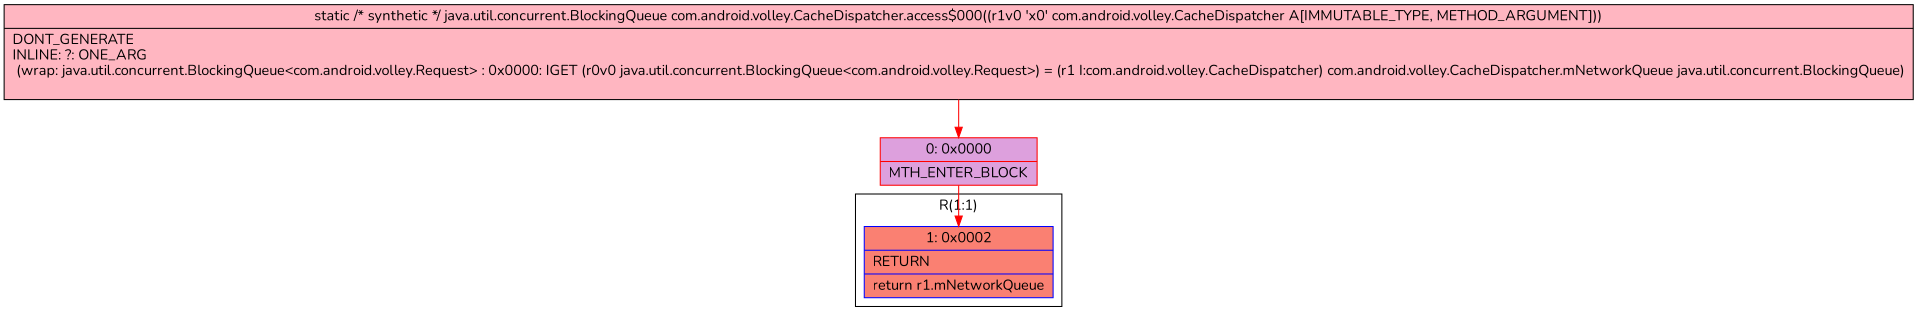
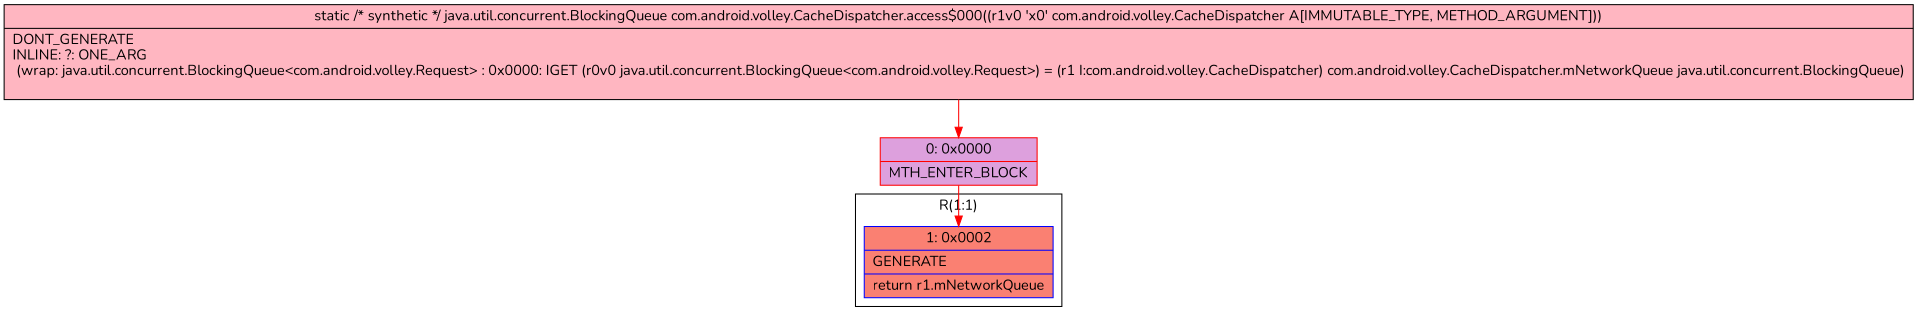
(901, 262) -> (910, 262)
